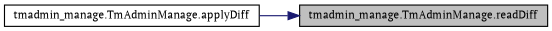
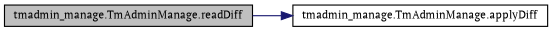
(274, 16) -> (267, 16)
